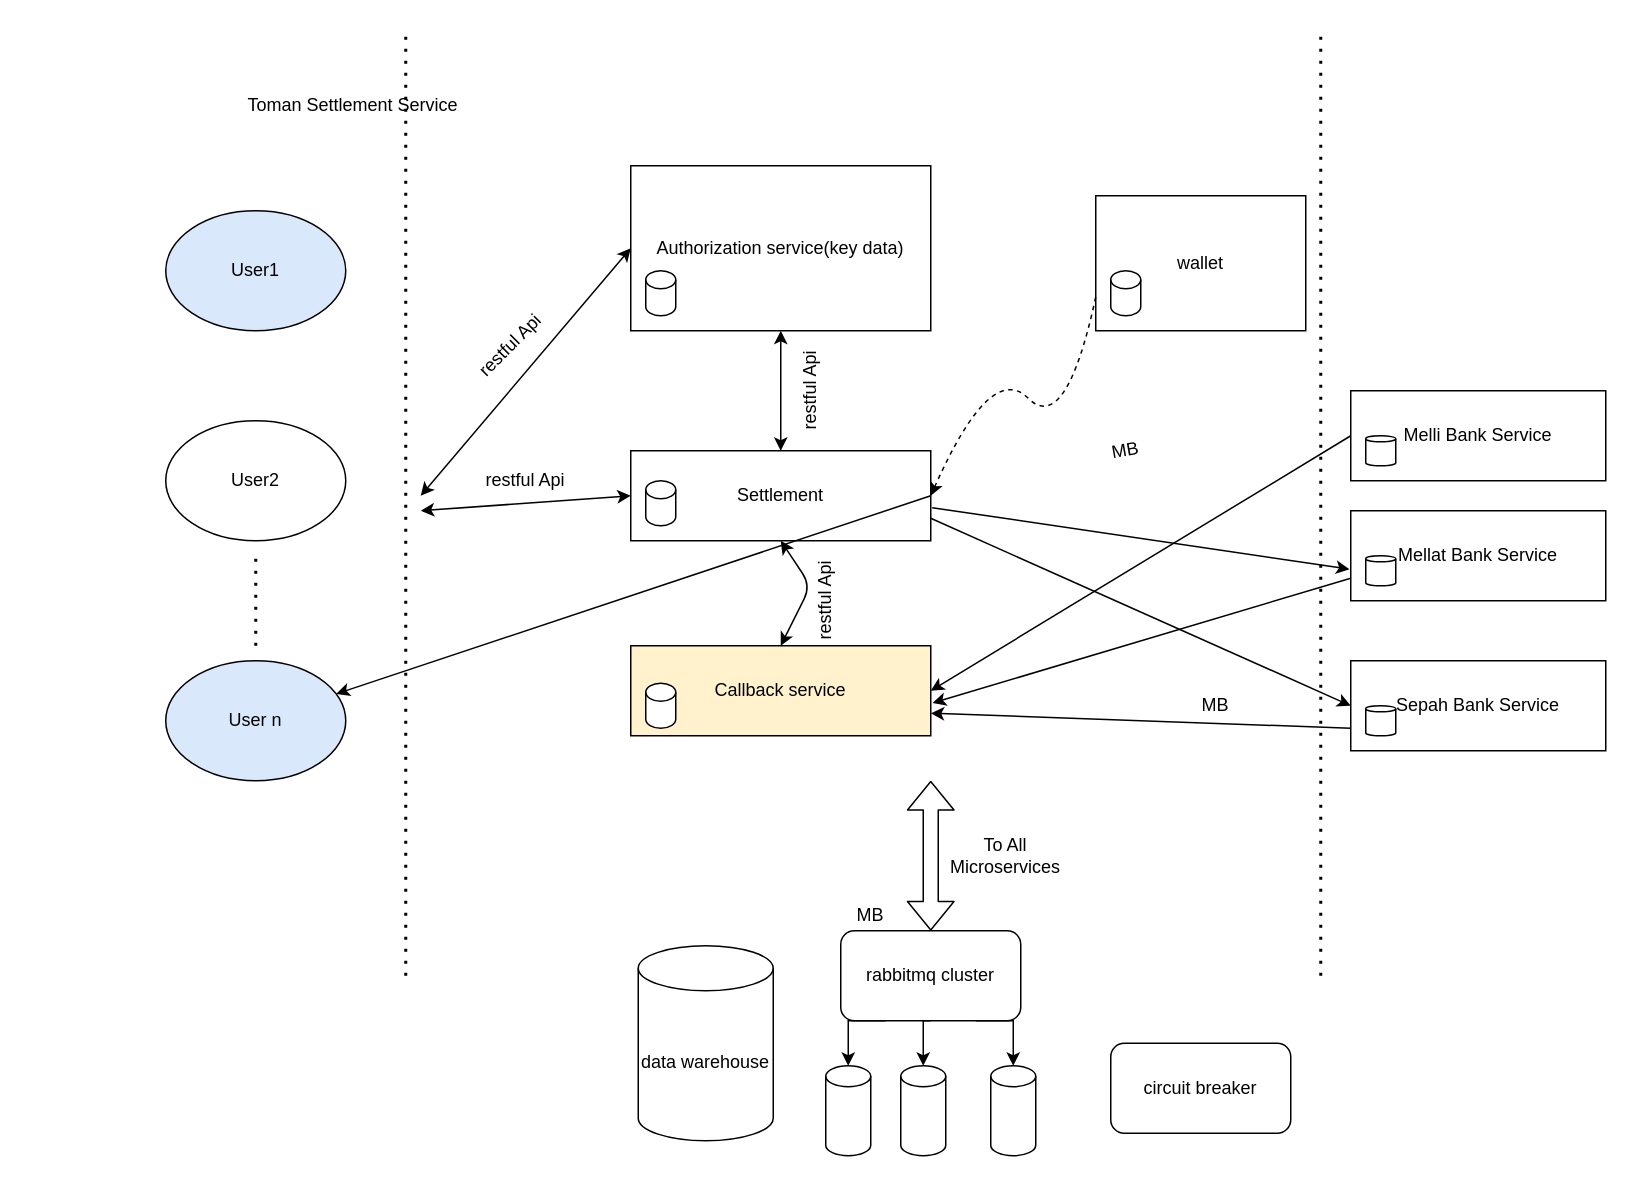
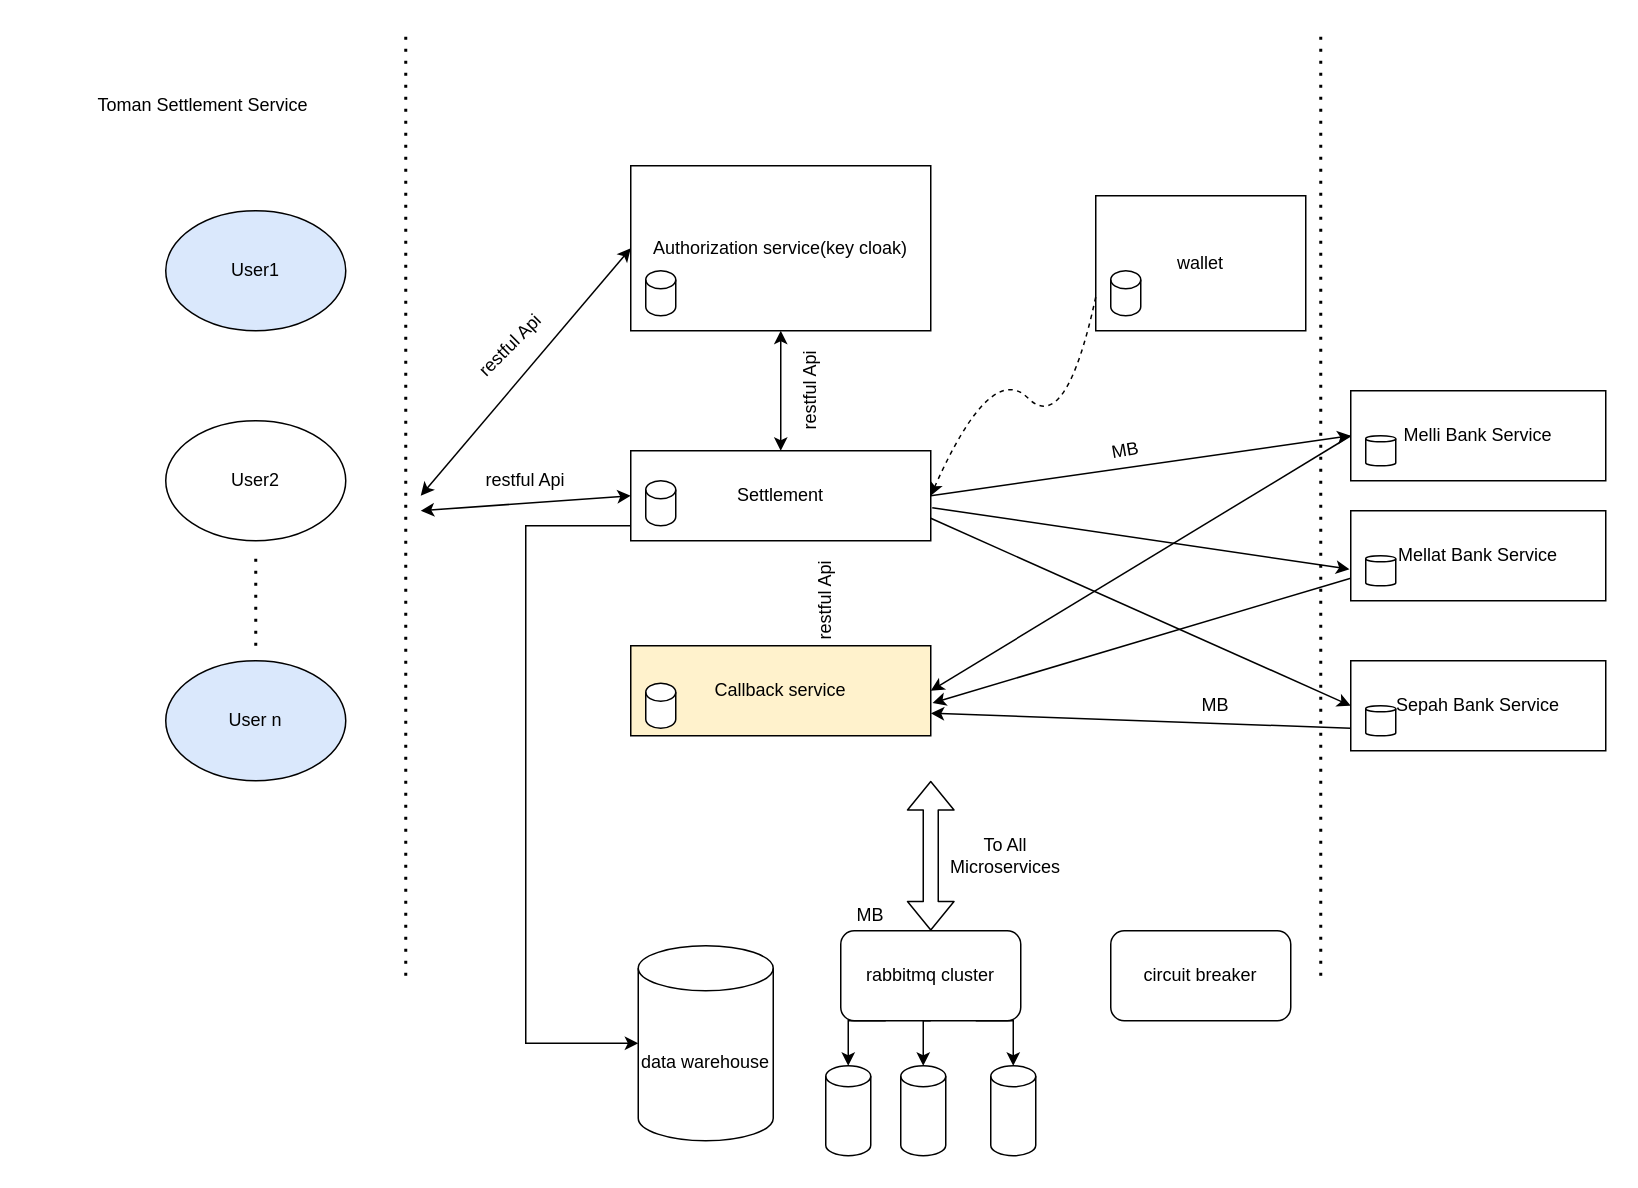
(353, 106) -> (203, 106)
(781, 248) -> (781, 248)
(639, 593) -> (1136, 466)
(806, 595) -> none
none -> (526, 781)
(1201, 1088) -> (1201, 976)
